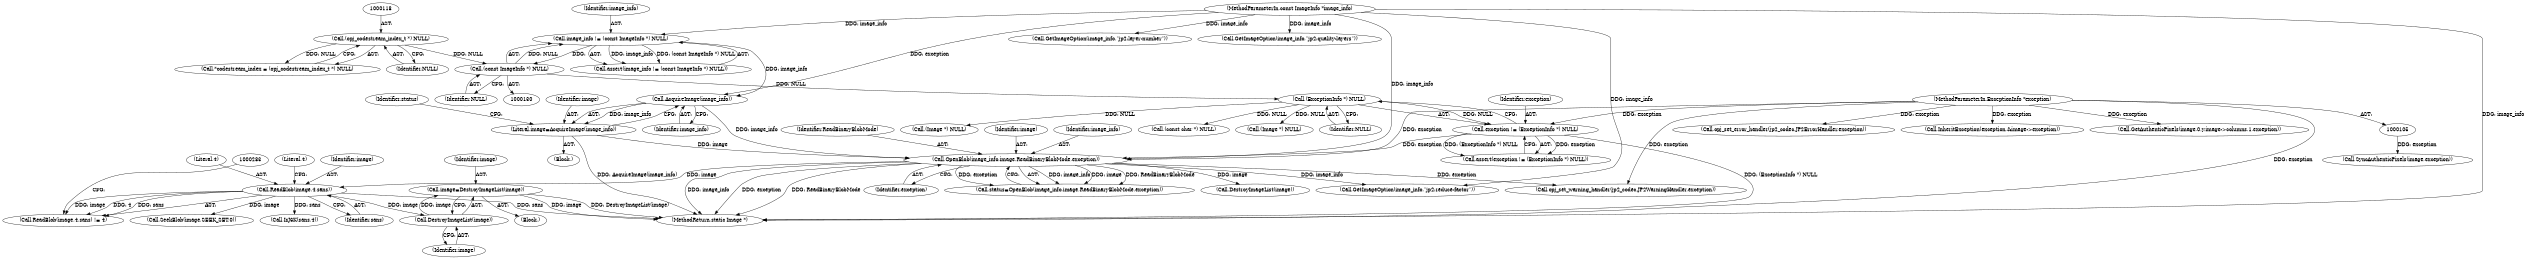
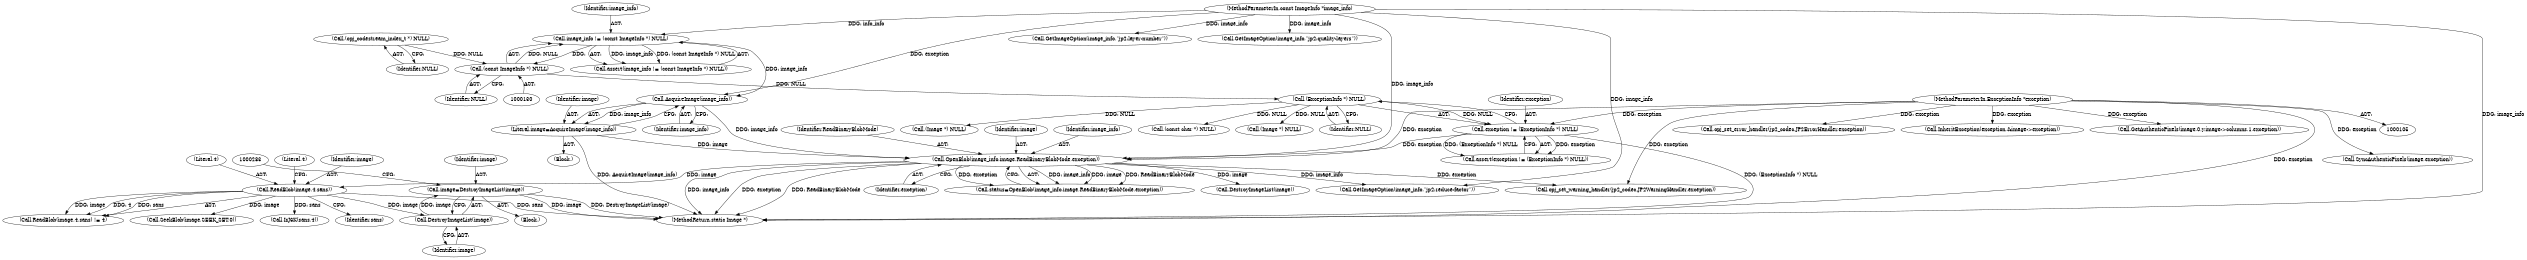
(381, 9) -> none
(866, 24) -> (866, 24)
(277, 69) -> none
(508, 84) -> (524, 85)
(397, 100) -> none
(2398, 143) -> (2230, 105)
(145, 173) -> (350, 174)
(347, 203) -> none
